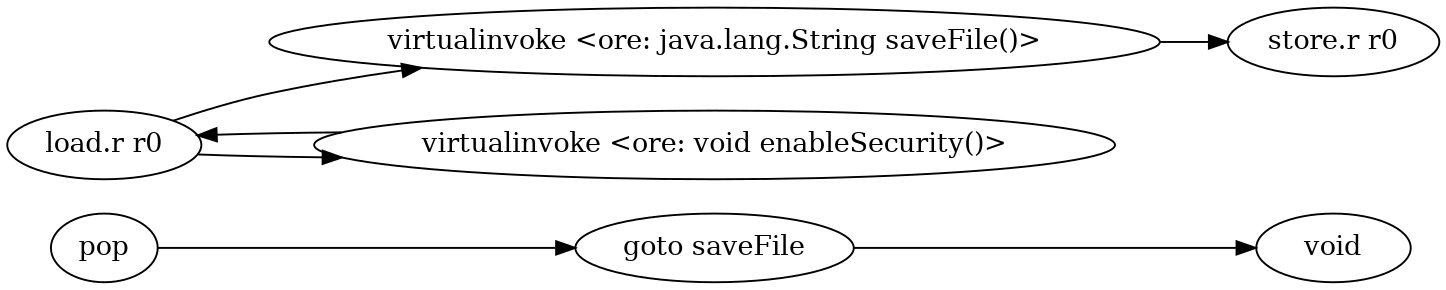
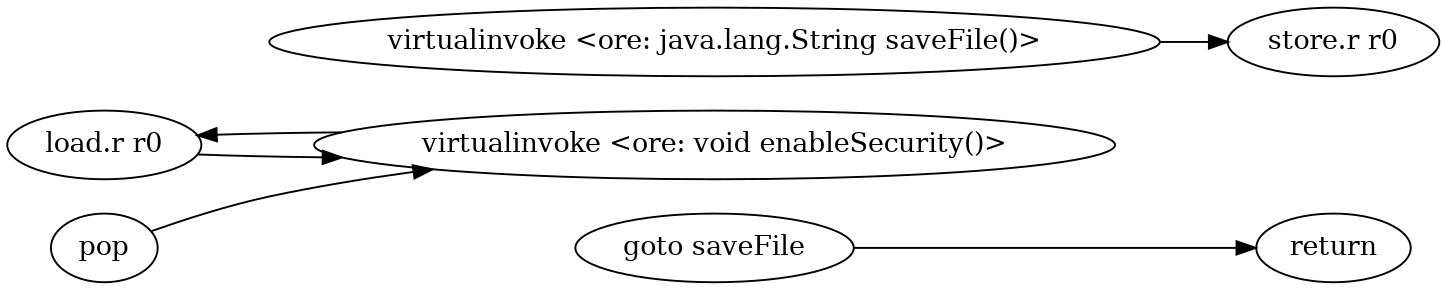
(286, 90) -> none
(357, 248) -> (281, 194)
(1334, 248) -> (1334, 248)
